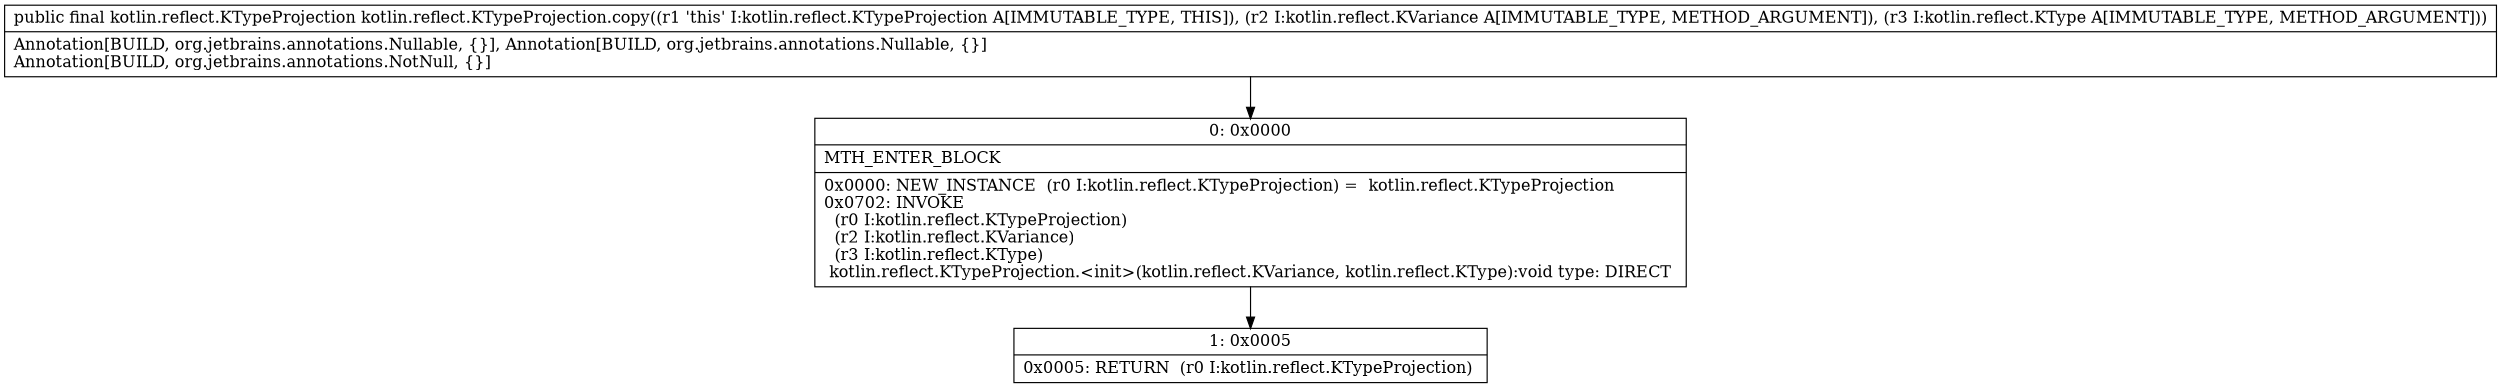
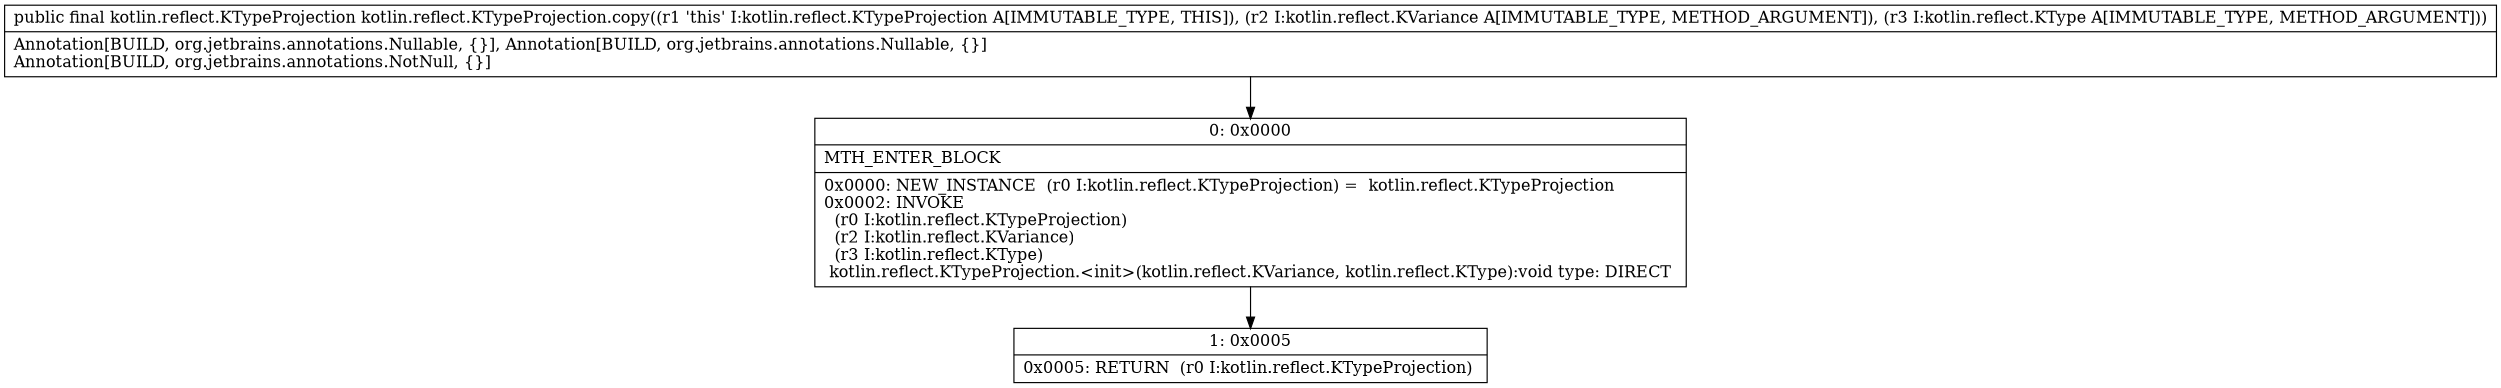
(900, 203) -> (900, 203)
